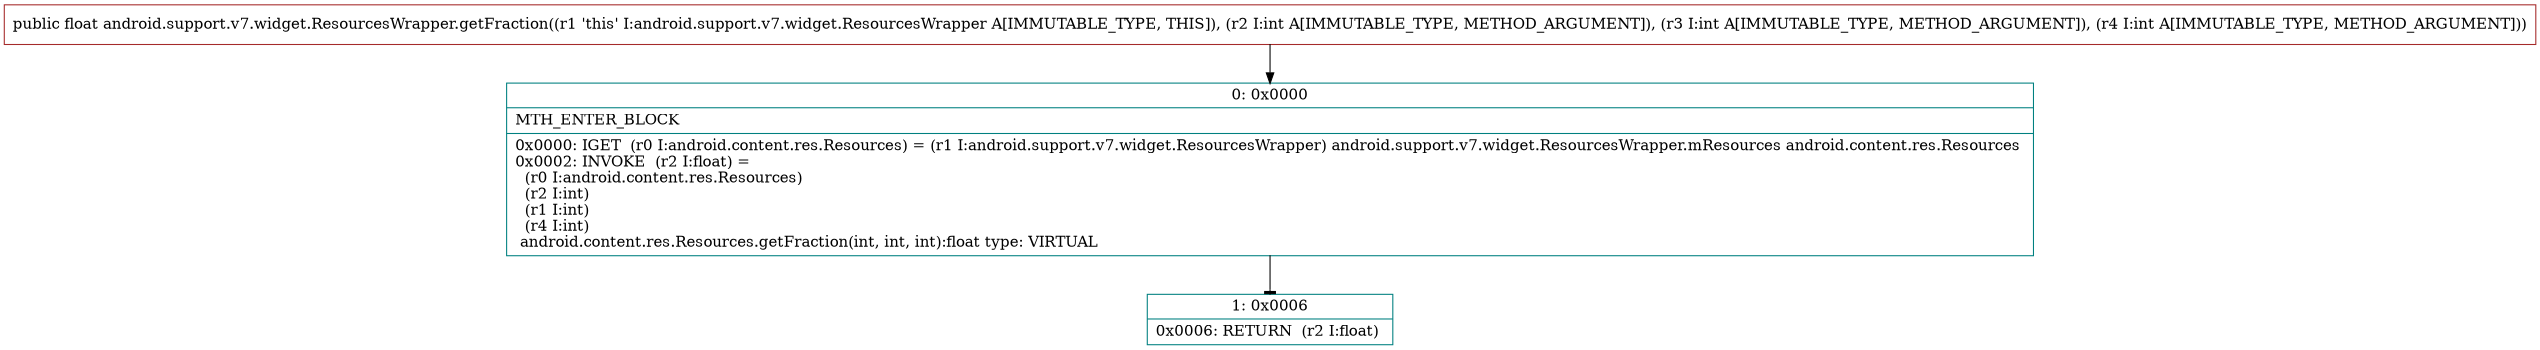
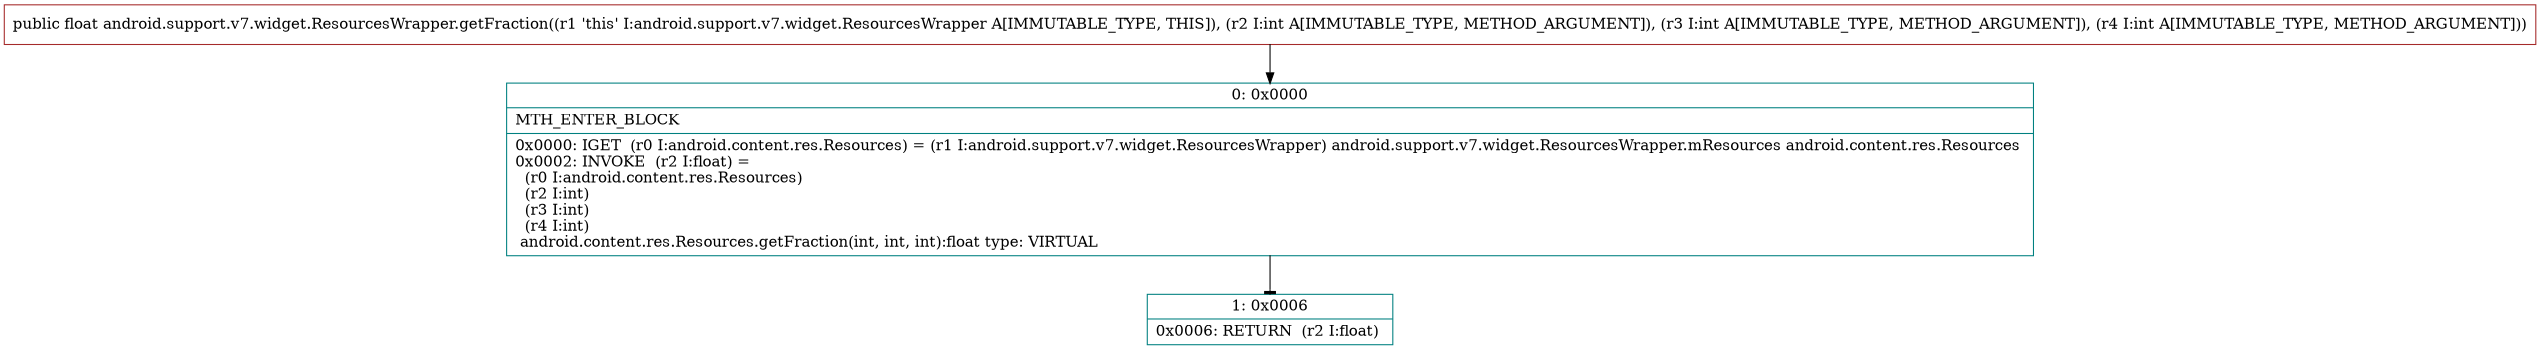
(553, 210) -> (553, 210)
